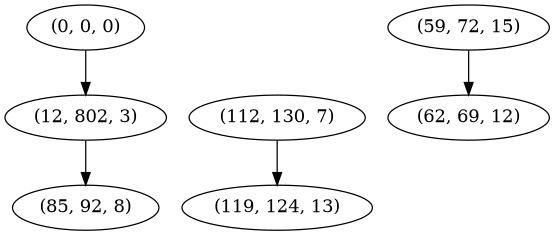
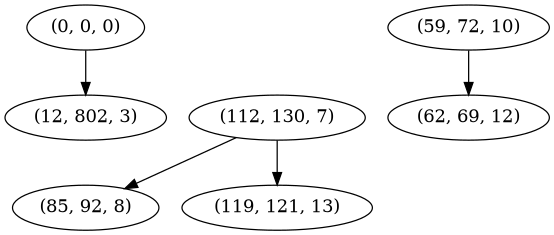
(469, 28) -> (469, 28)
(86, 157) -> (186, 161)
(277, 208) -> (277, 208)
